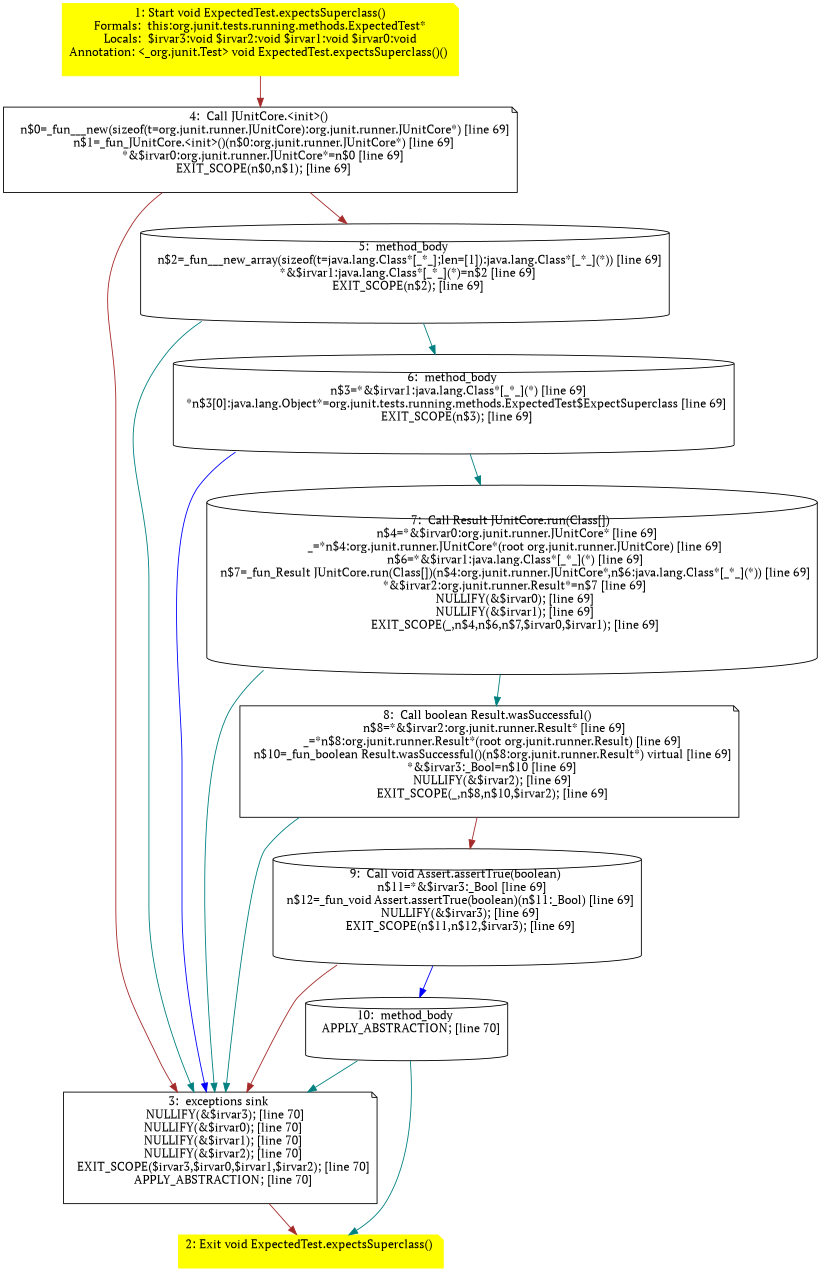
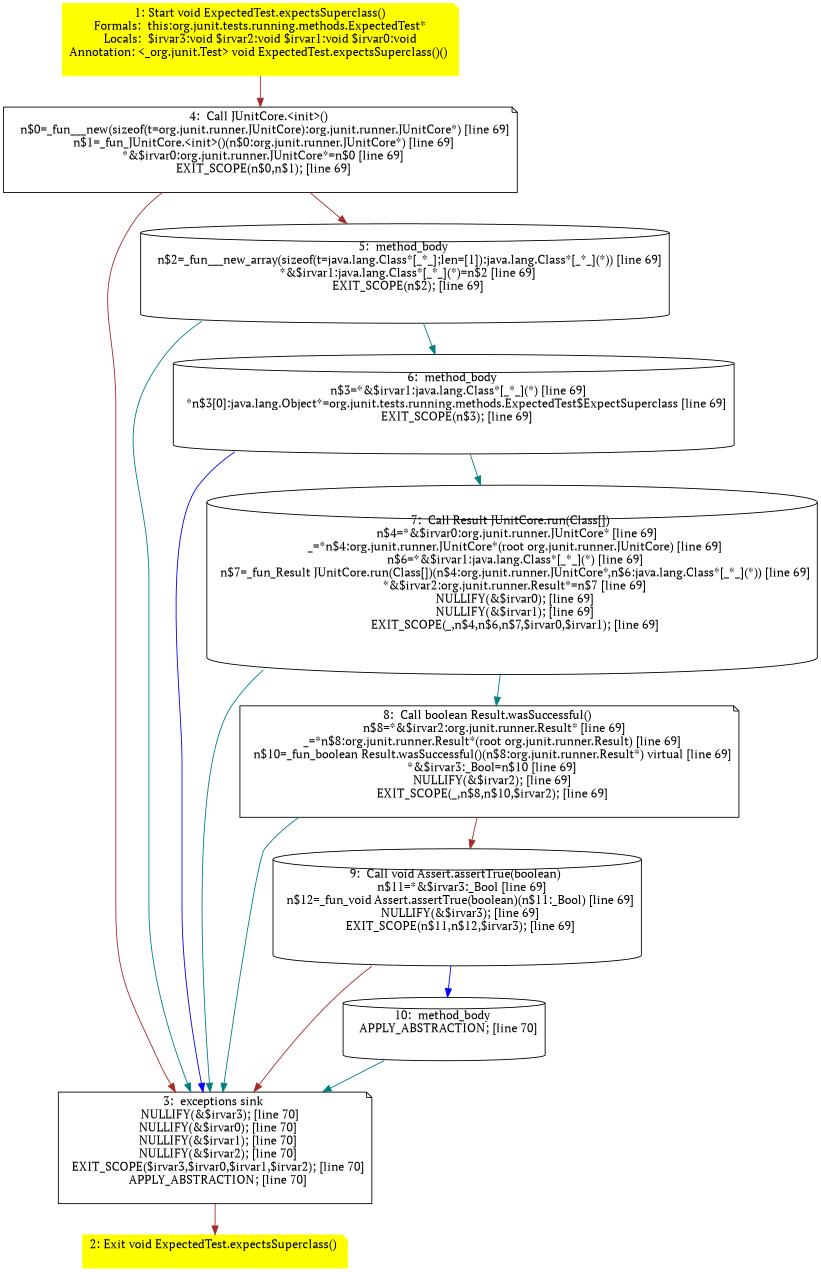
(405, 1154) -> none
